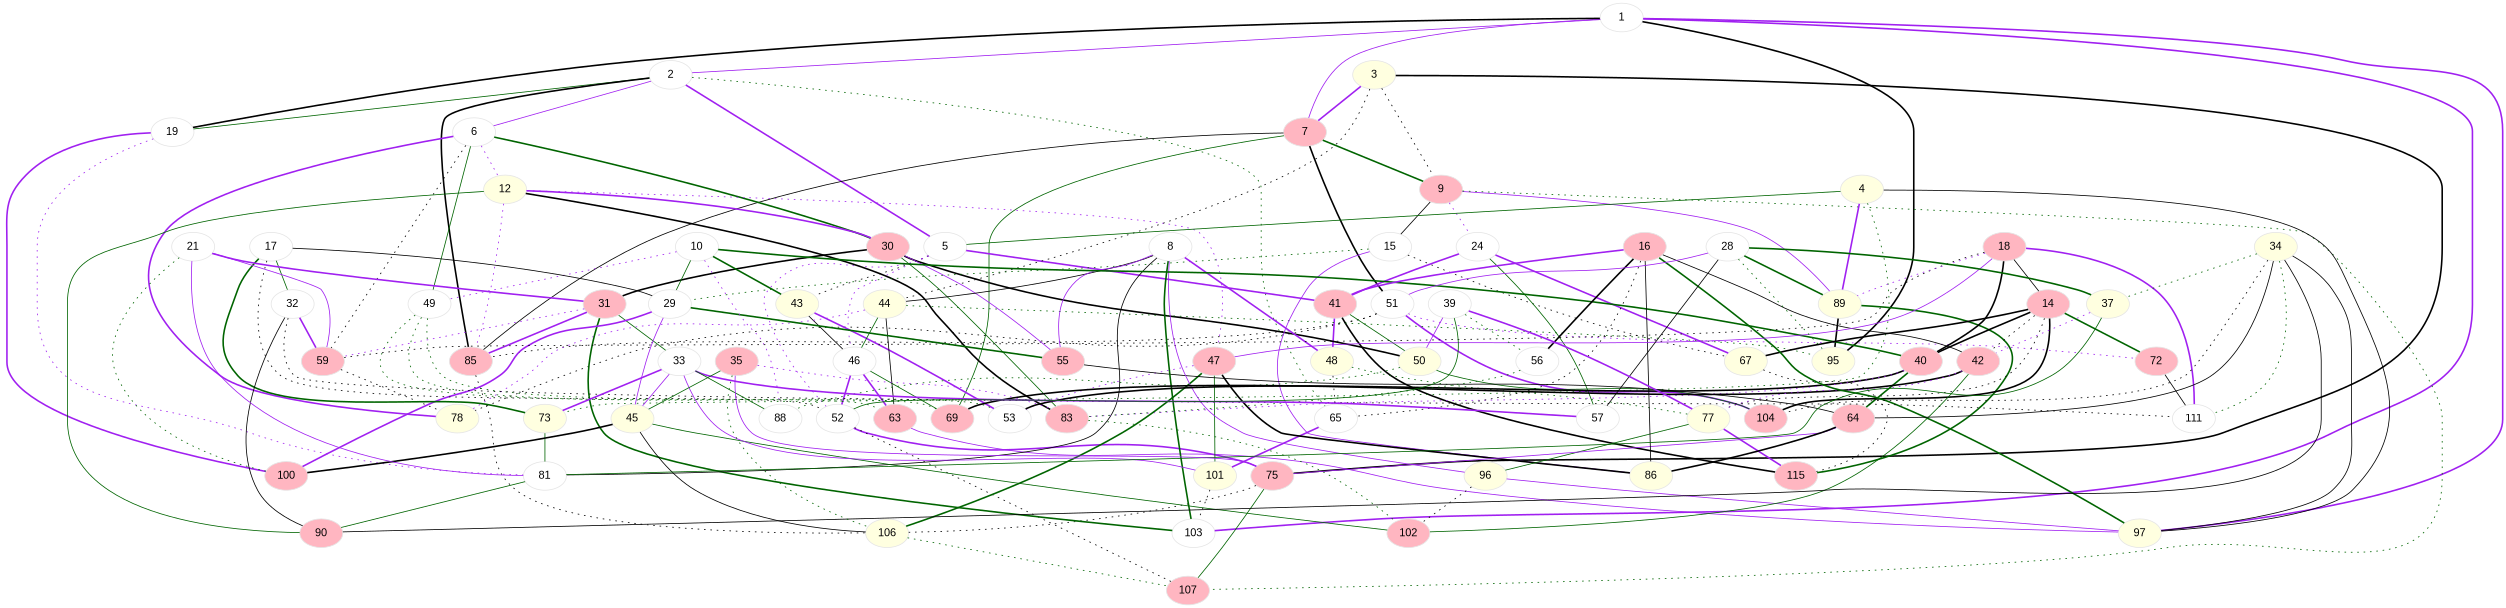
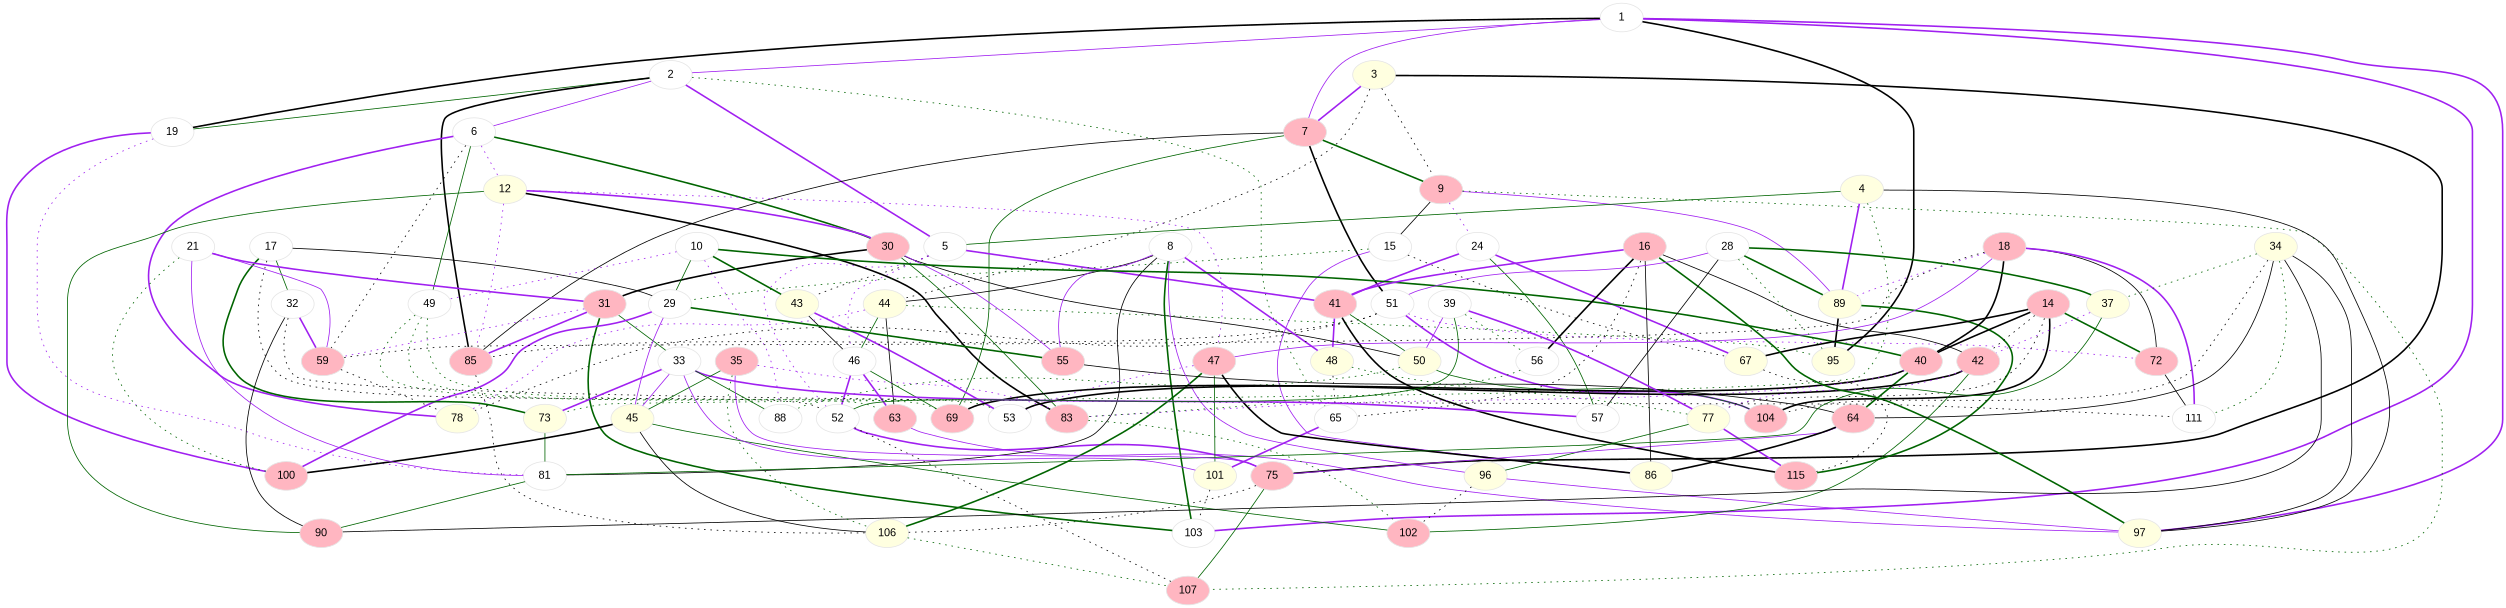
(2024, 272) -> (2113, 272)
(1113, 308) -> (1113, 308)
